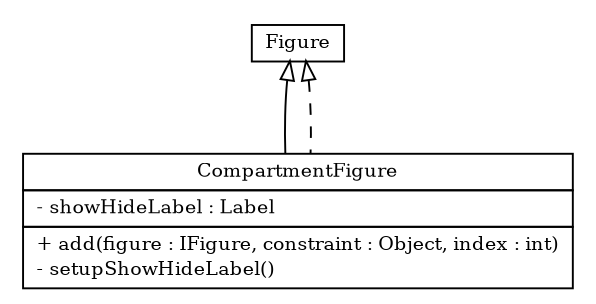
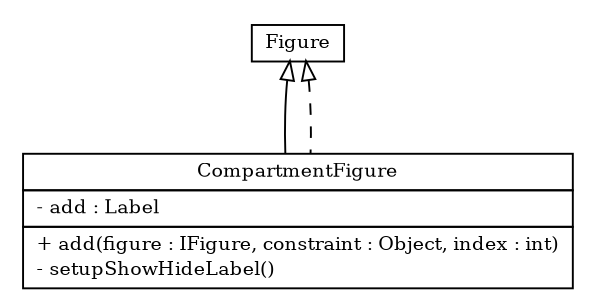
(156, 208) -> (98, 208)
